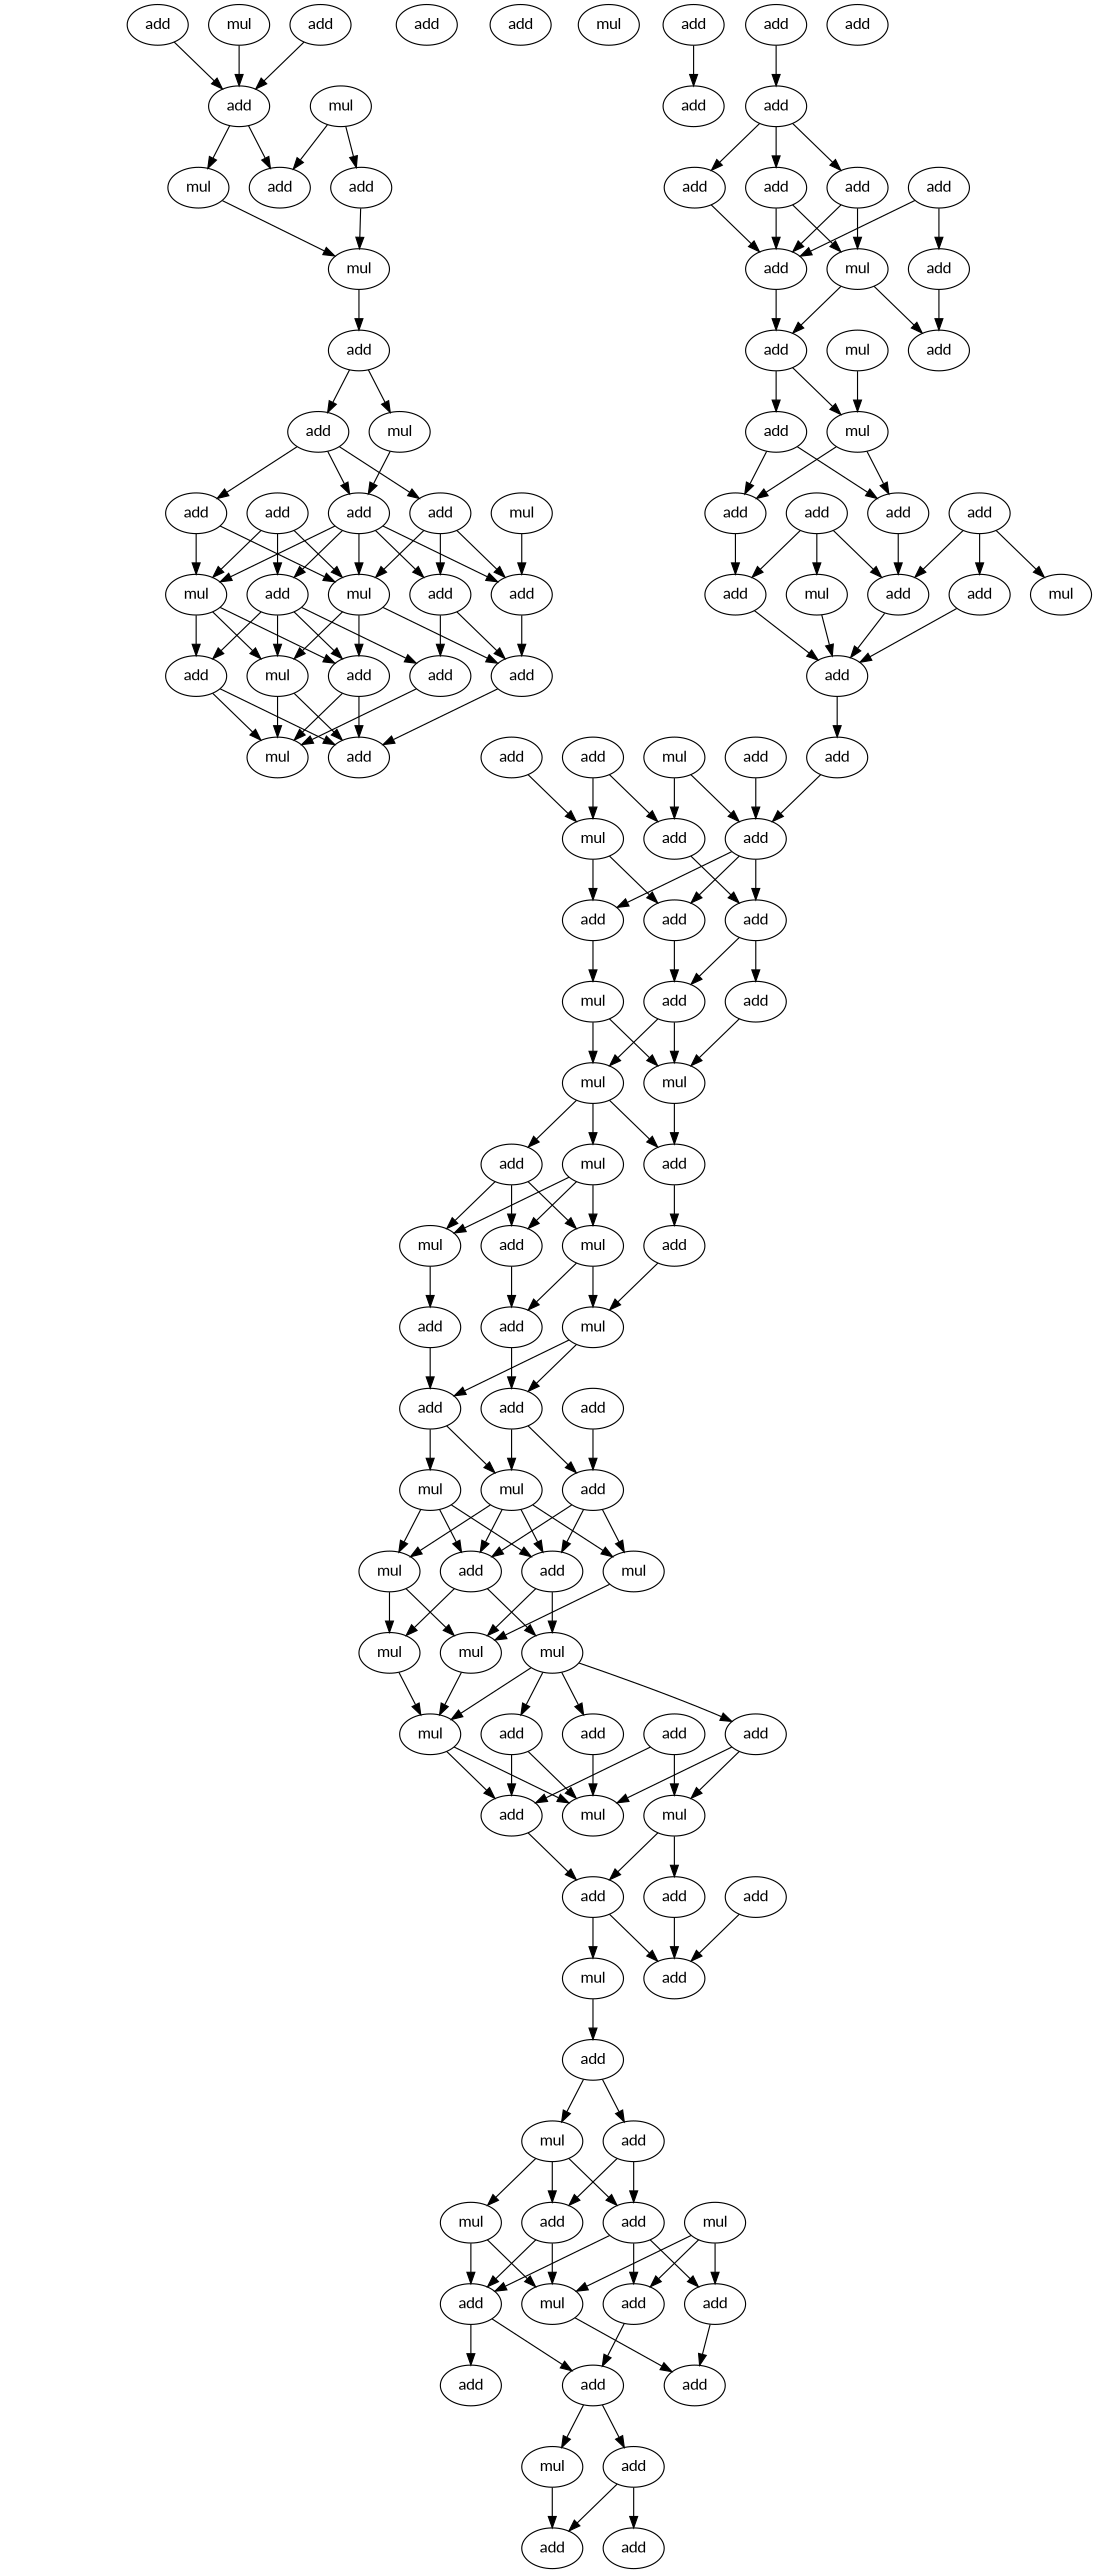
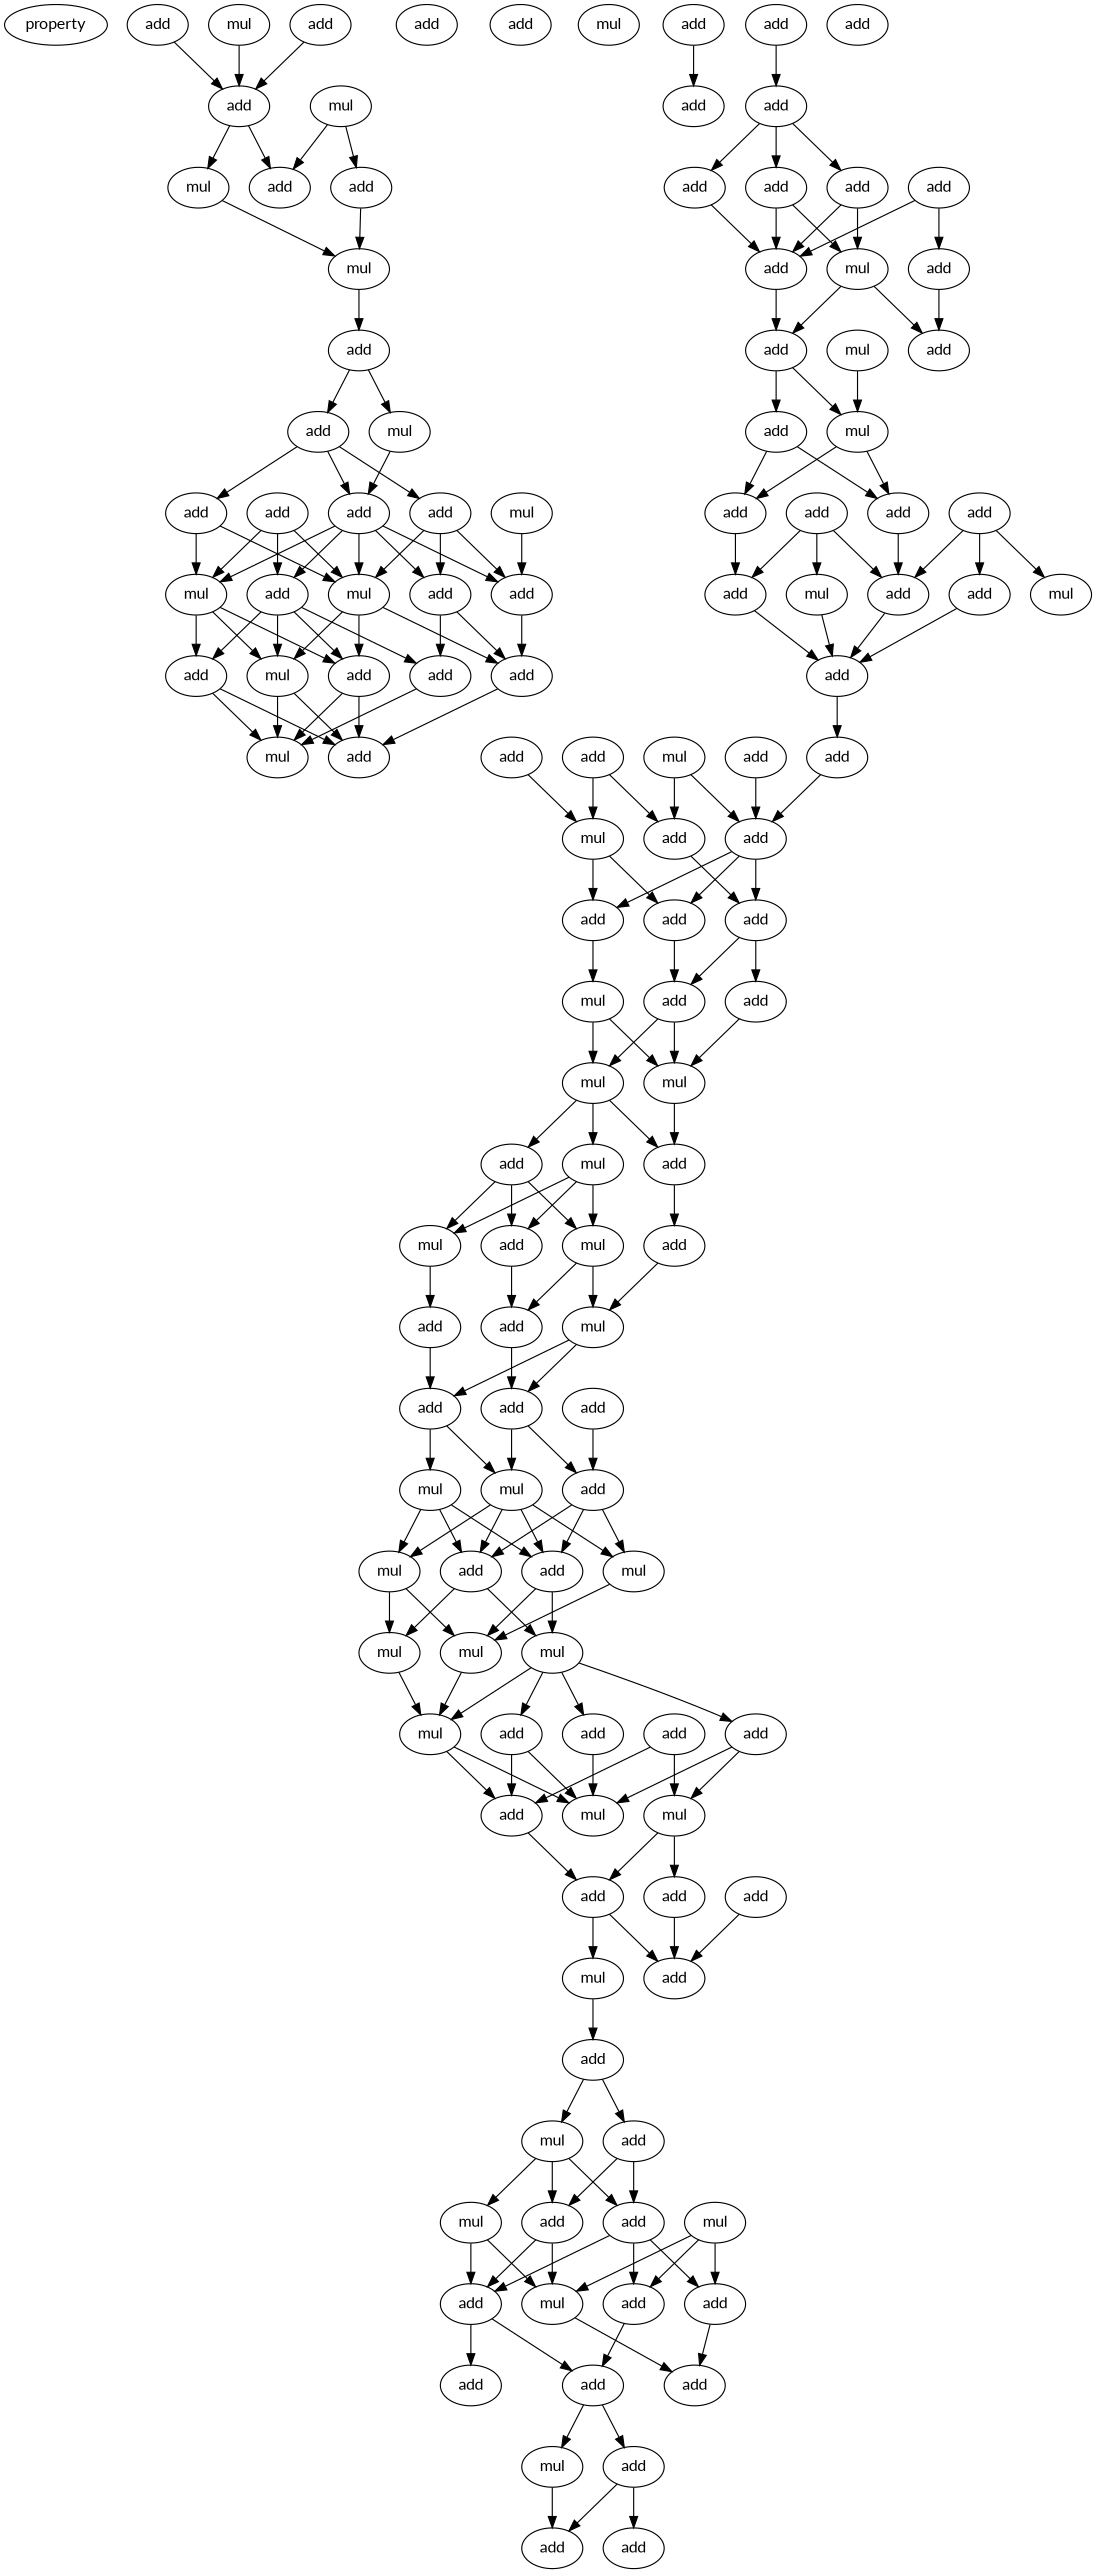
none -> (56, 25)
